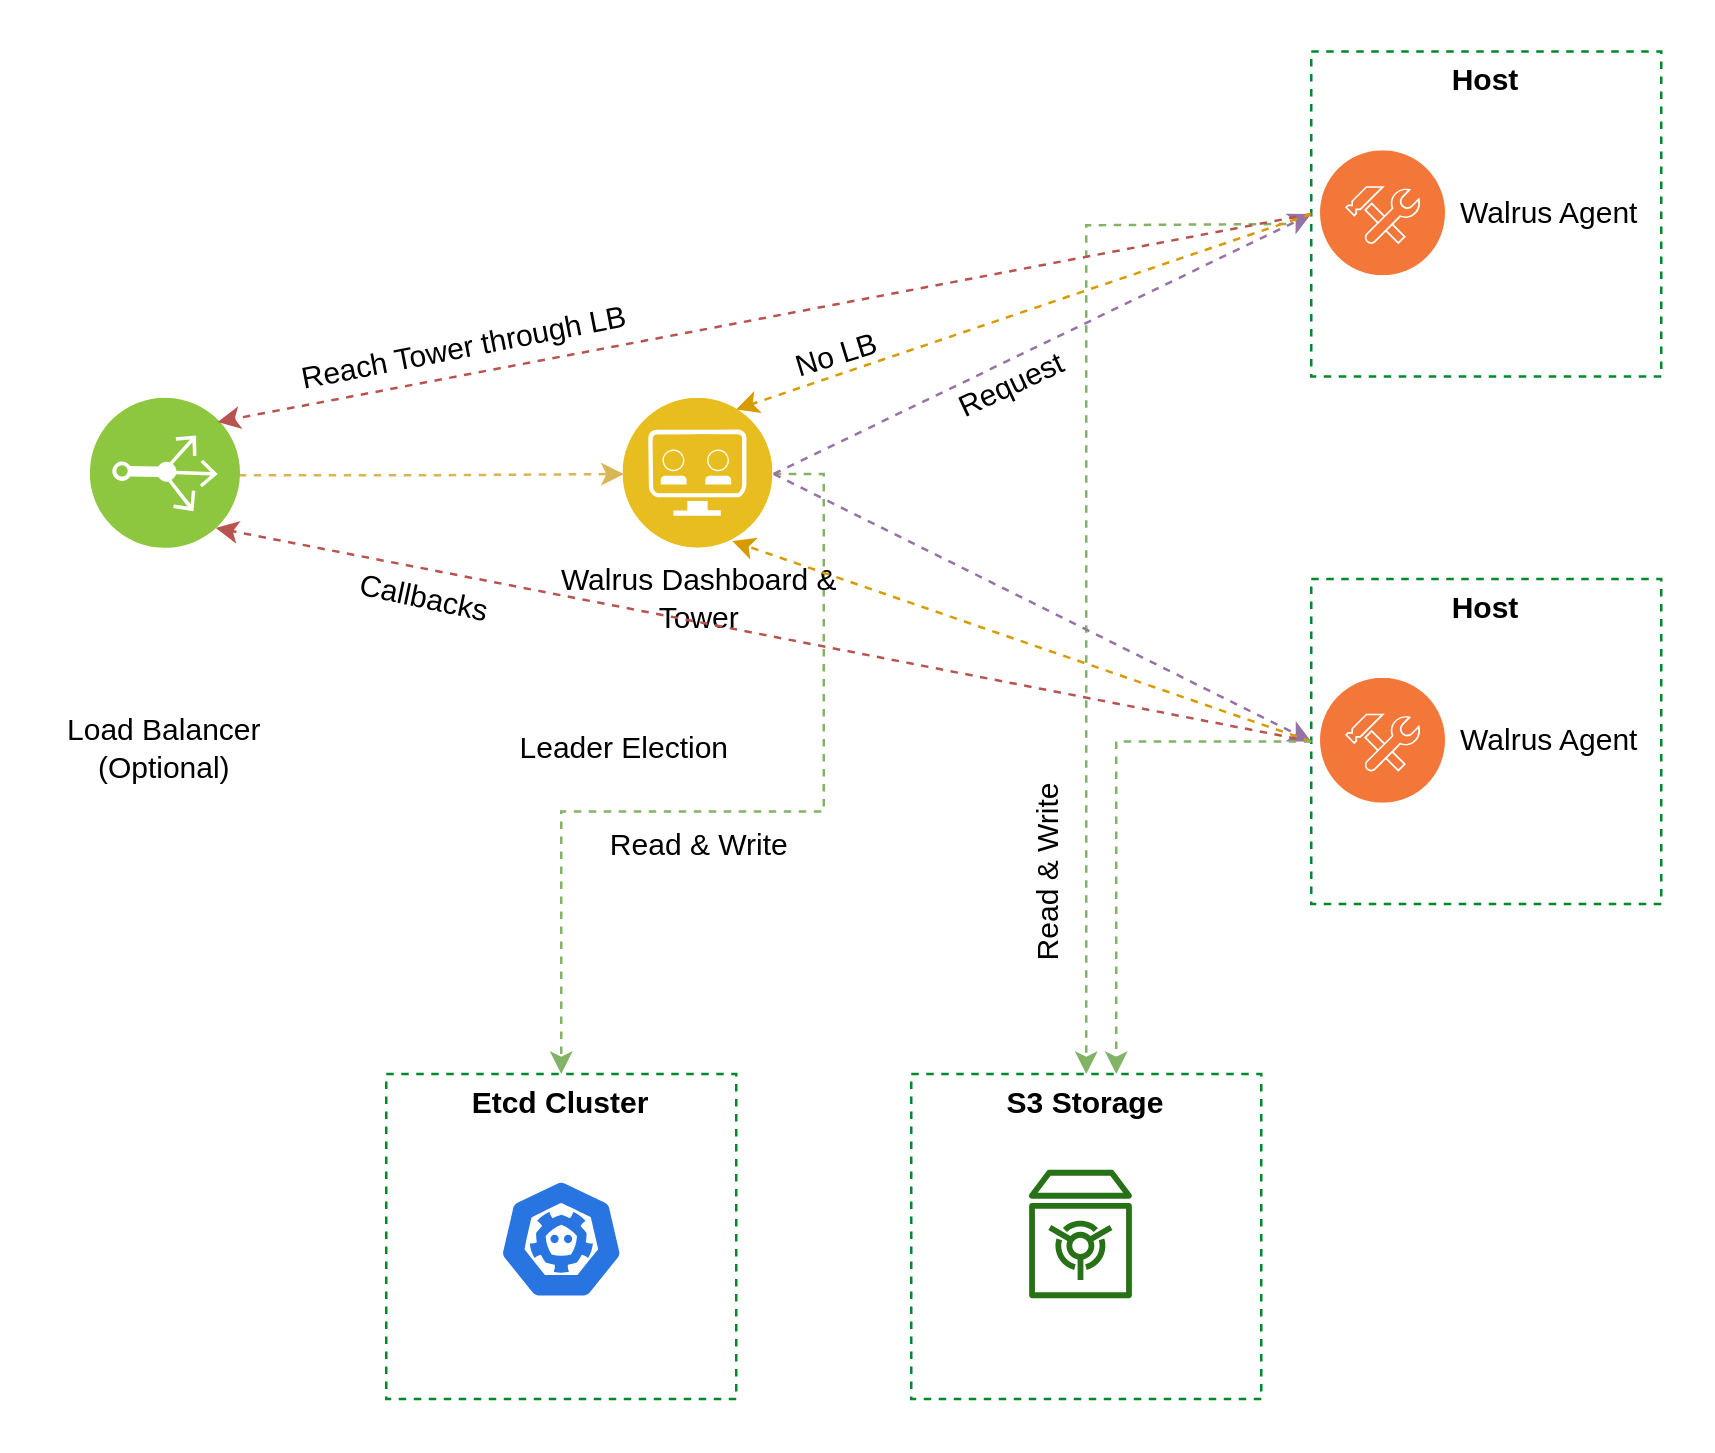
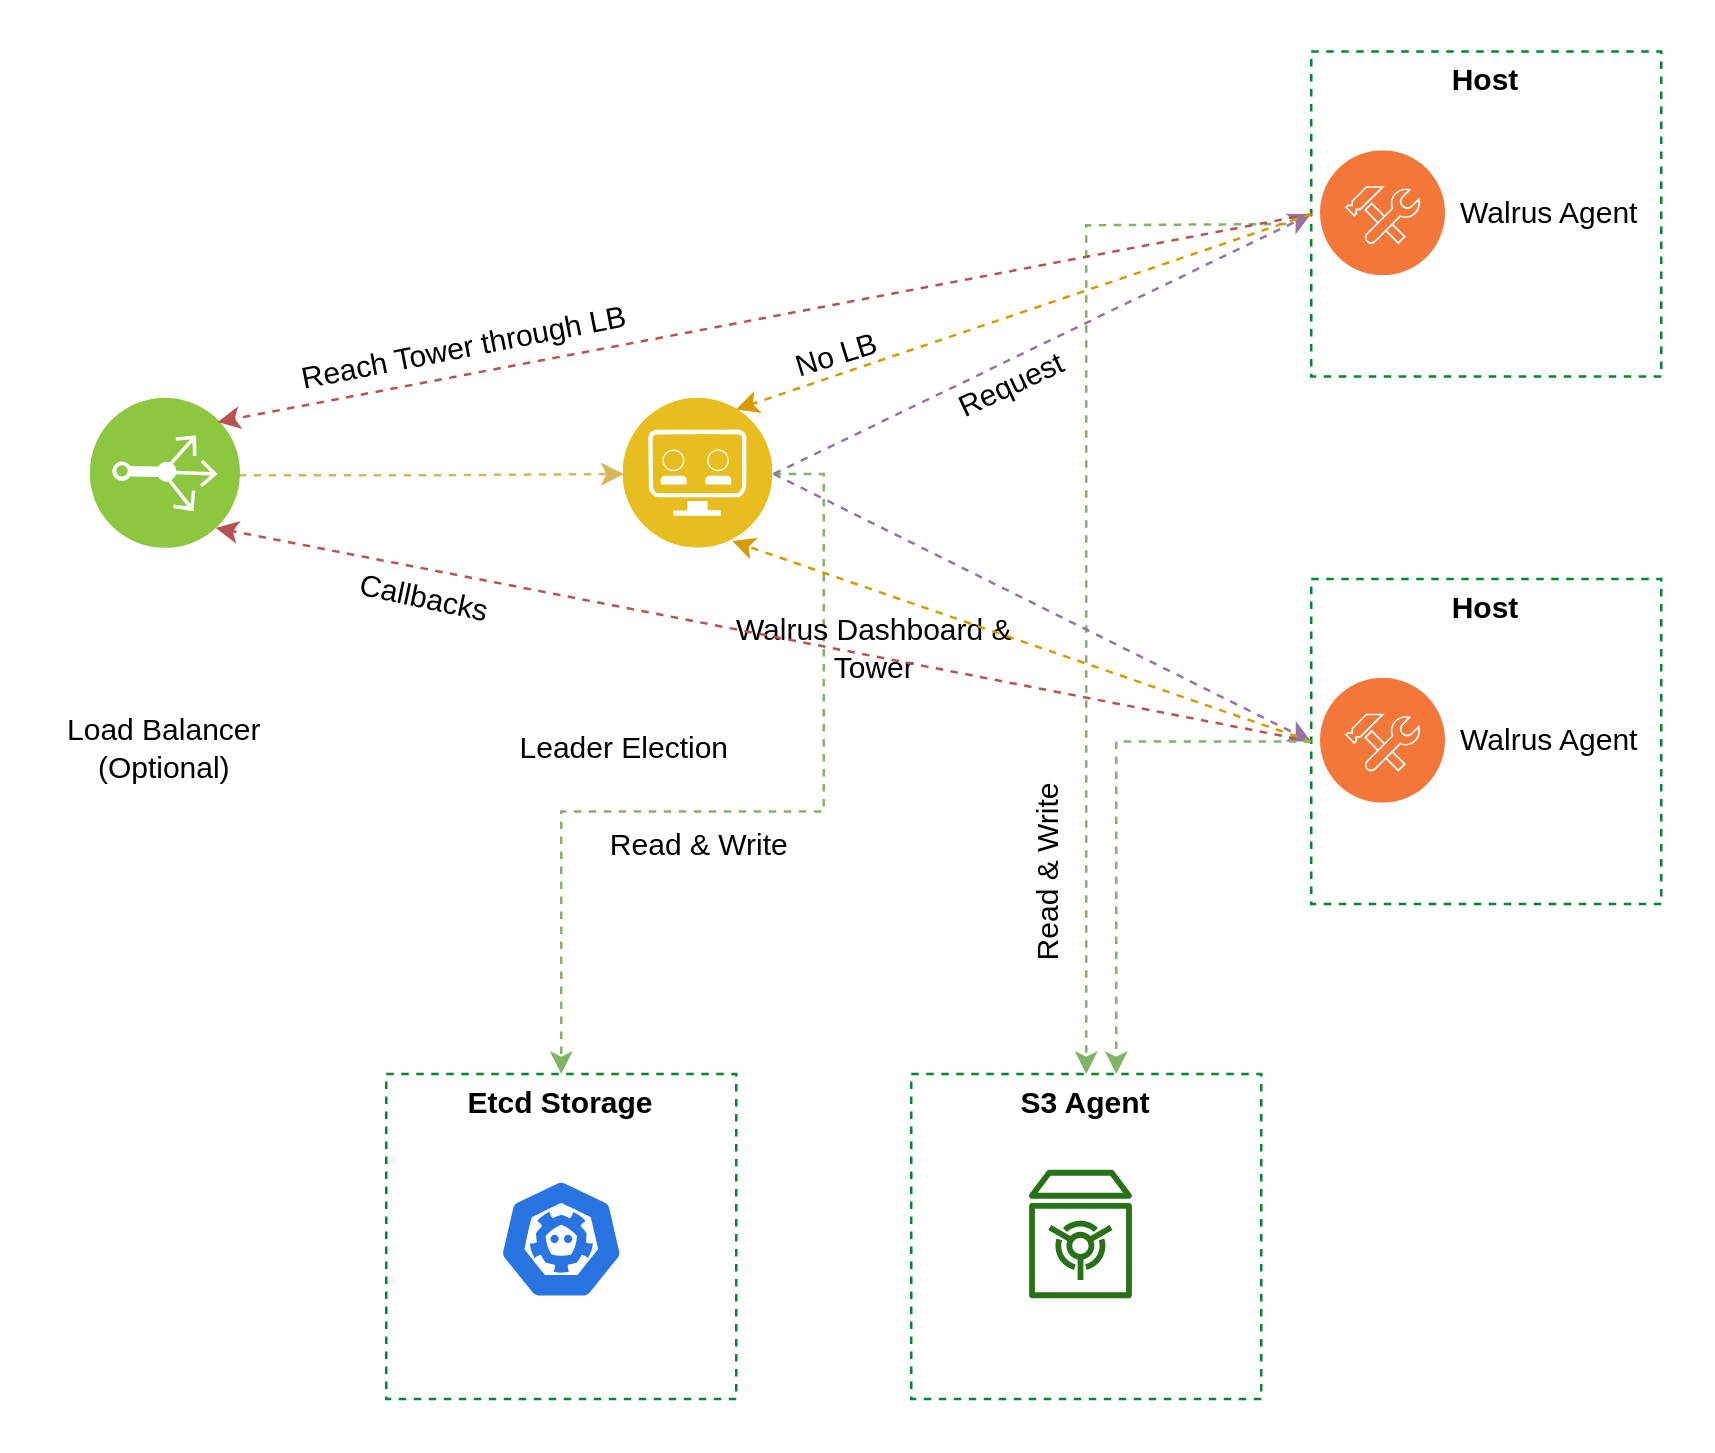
(699, 599) -> (874, 649)
(561, 1104) -> (561, 1104)
(1086, 1104) -> (1086, 1104)
